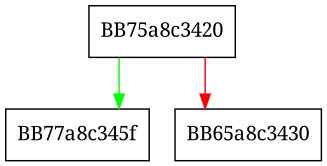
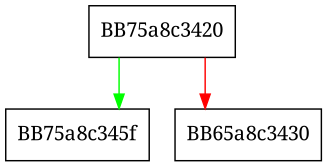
(77, 135) -> (77, 135)
